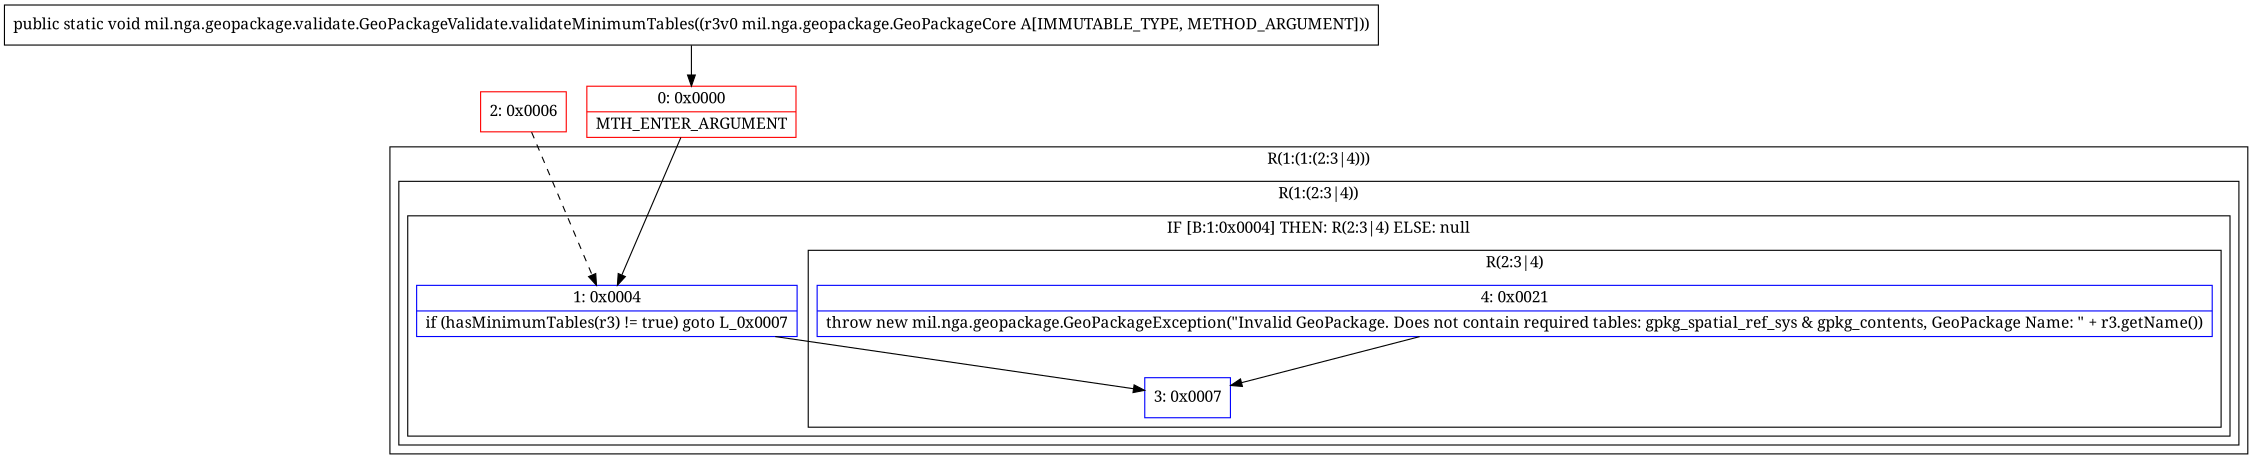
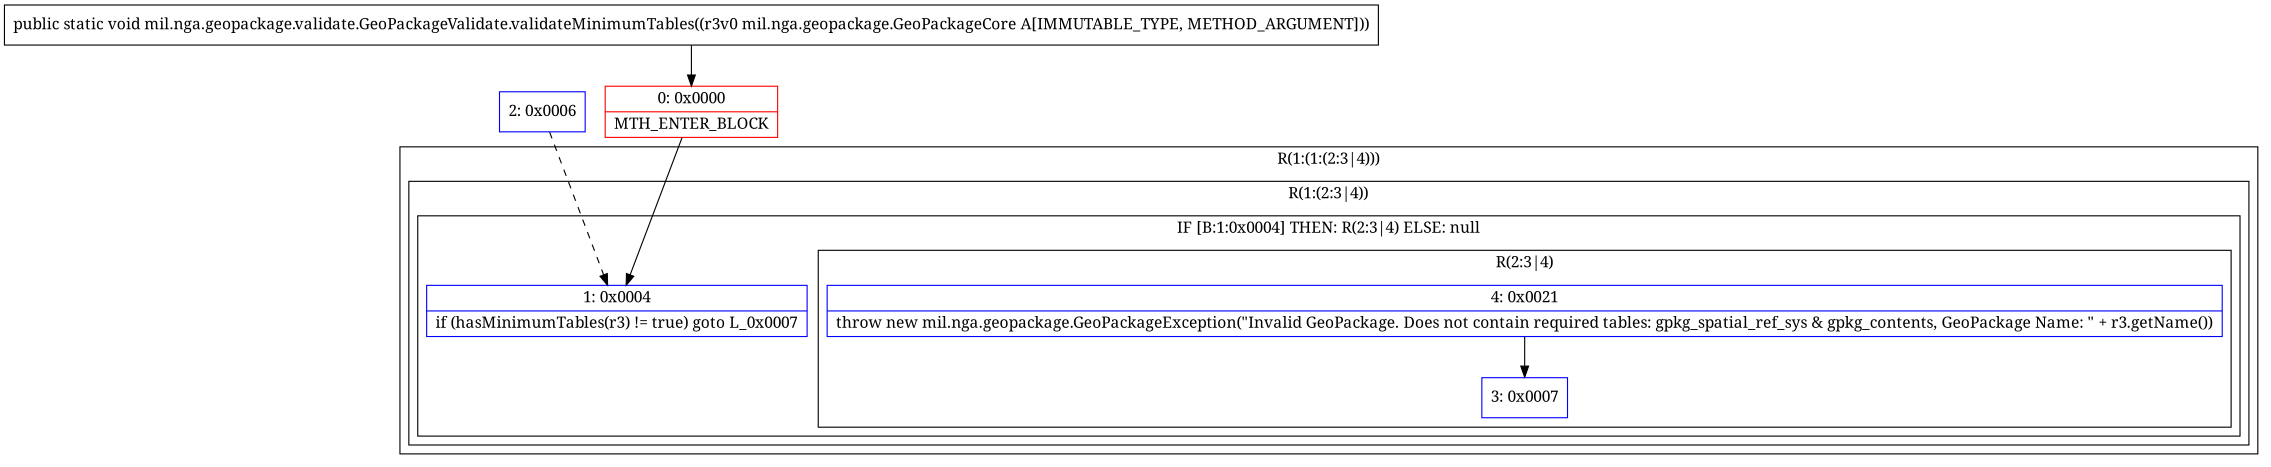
(523, 112) -> (542, 112)
(691, 124) -> (691, 124)
(954, 363) -> none
